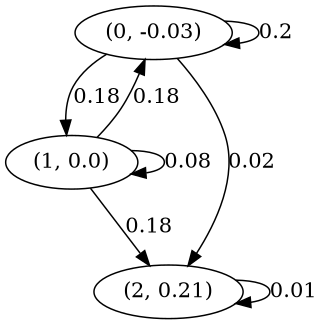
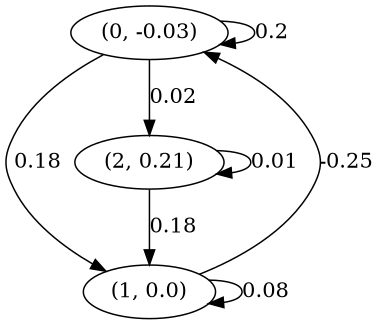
(157, 98) -> (347, 162)
(115, 221) -> (149, 220)
